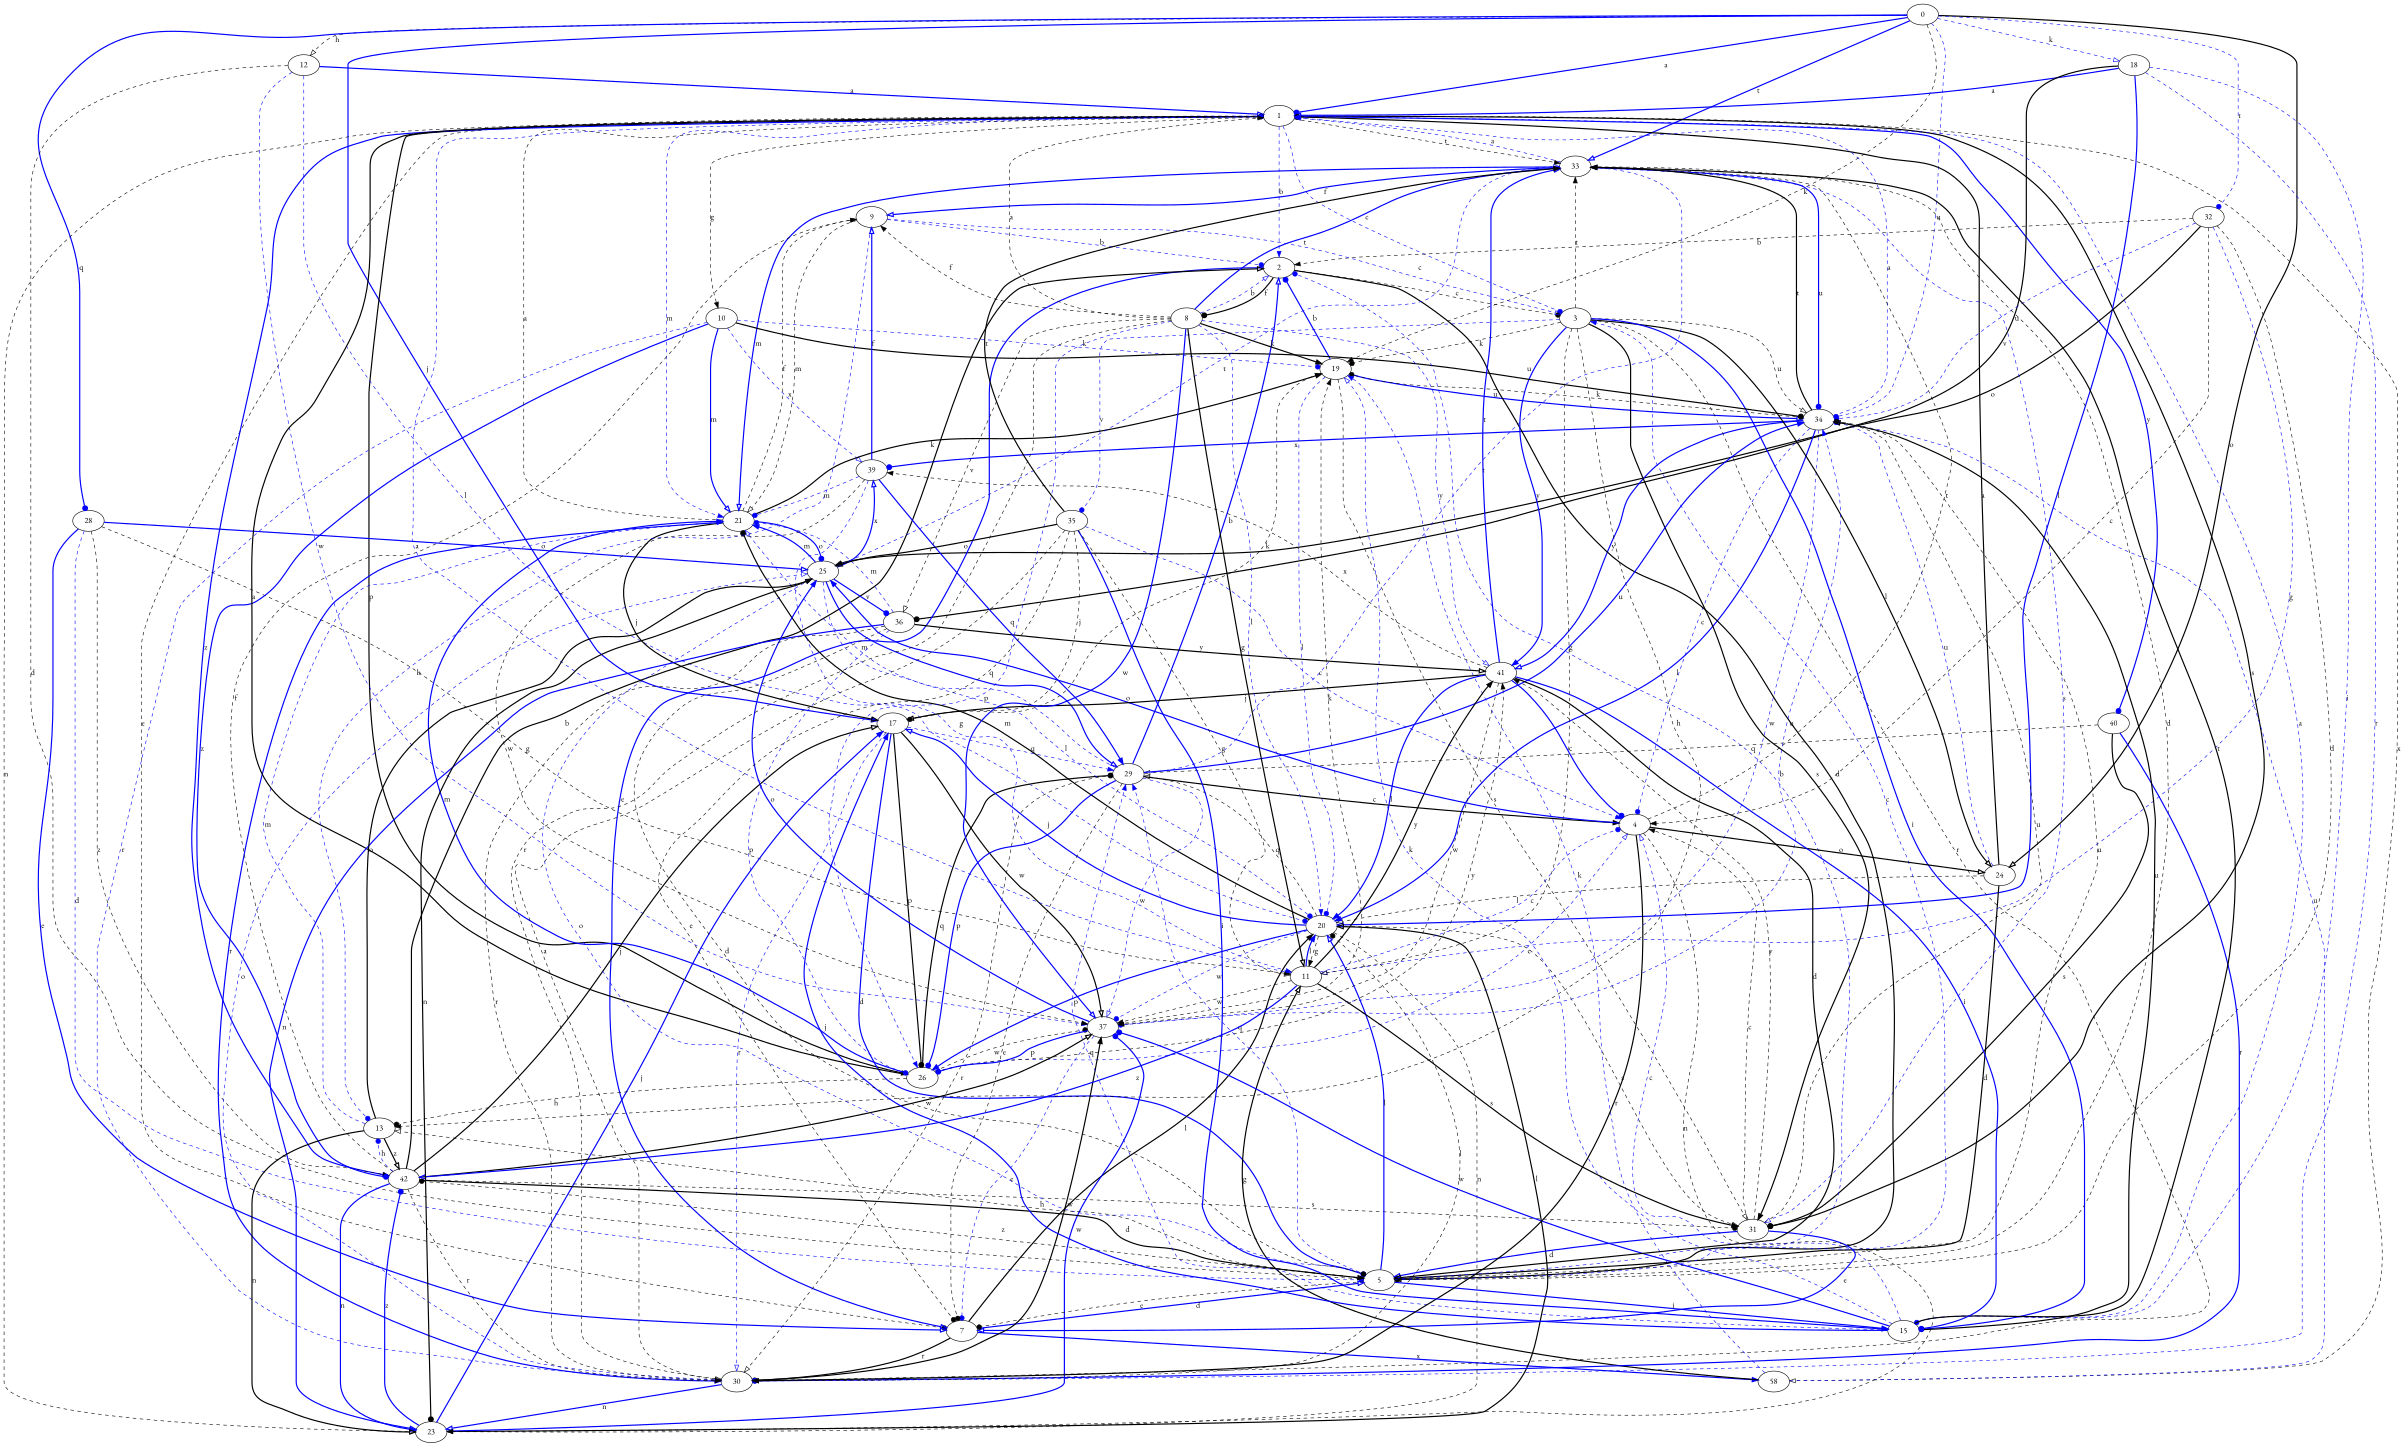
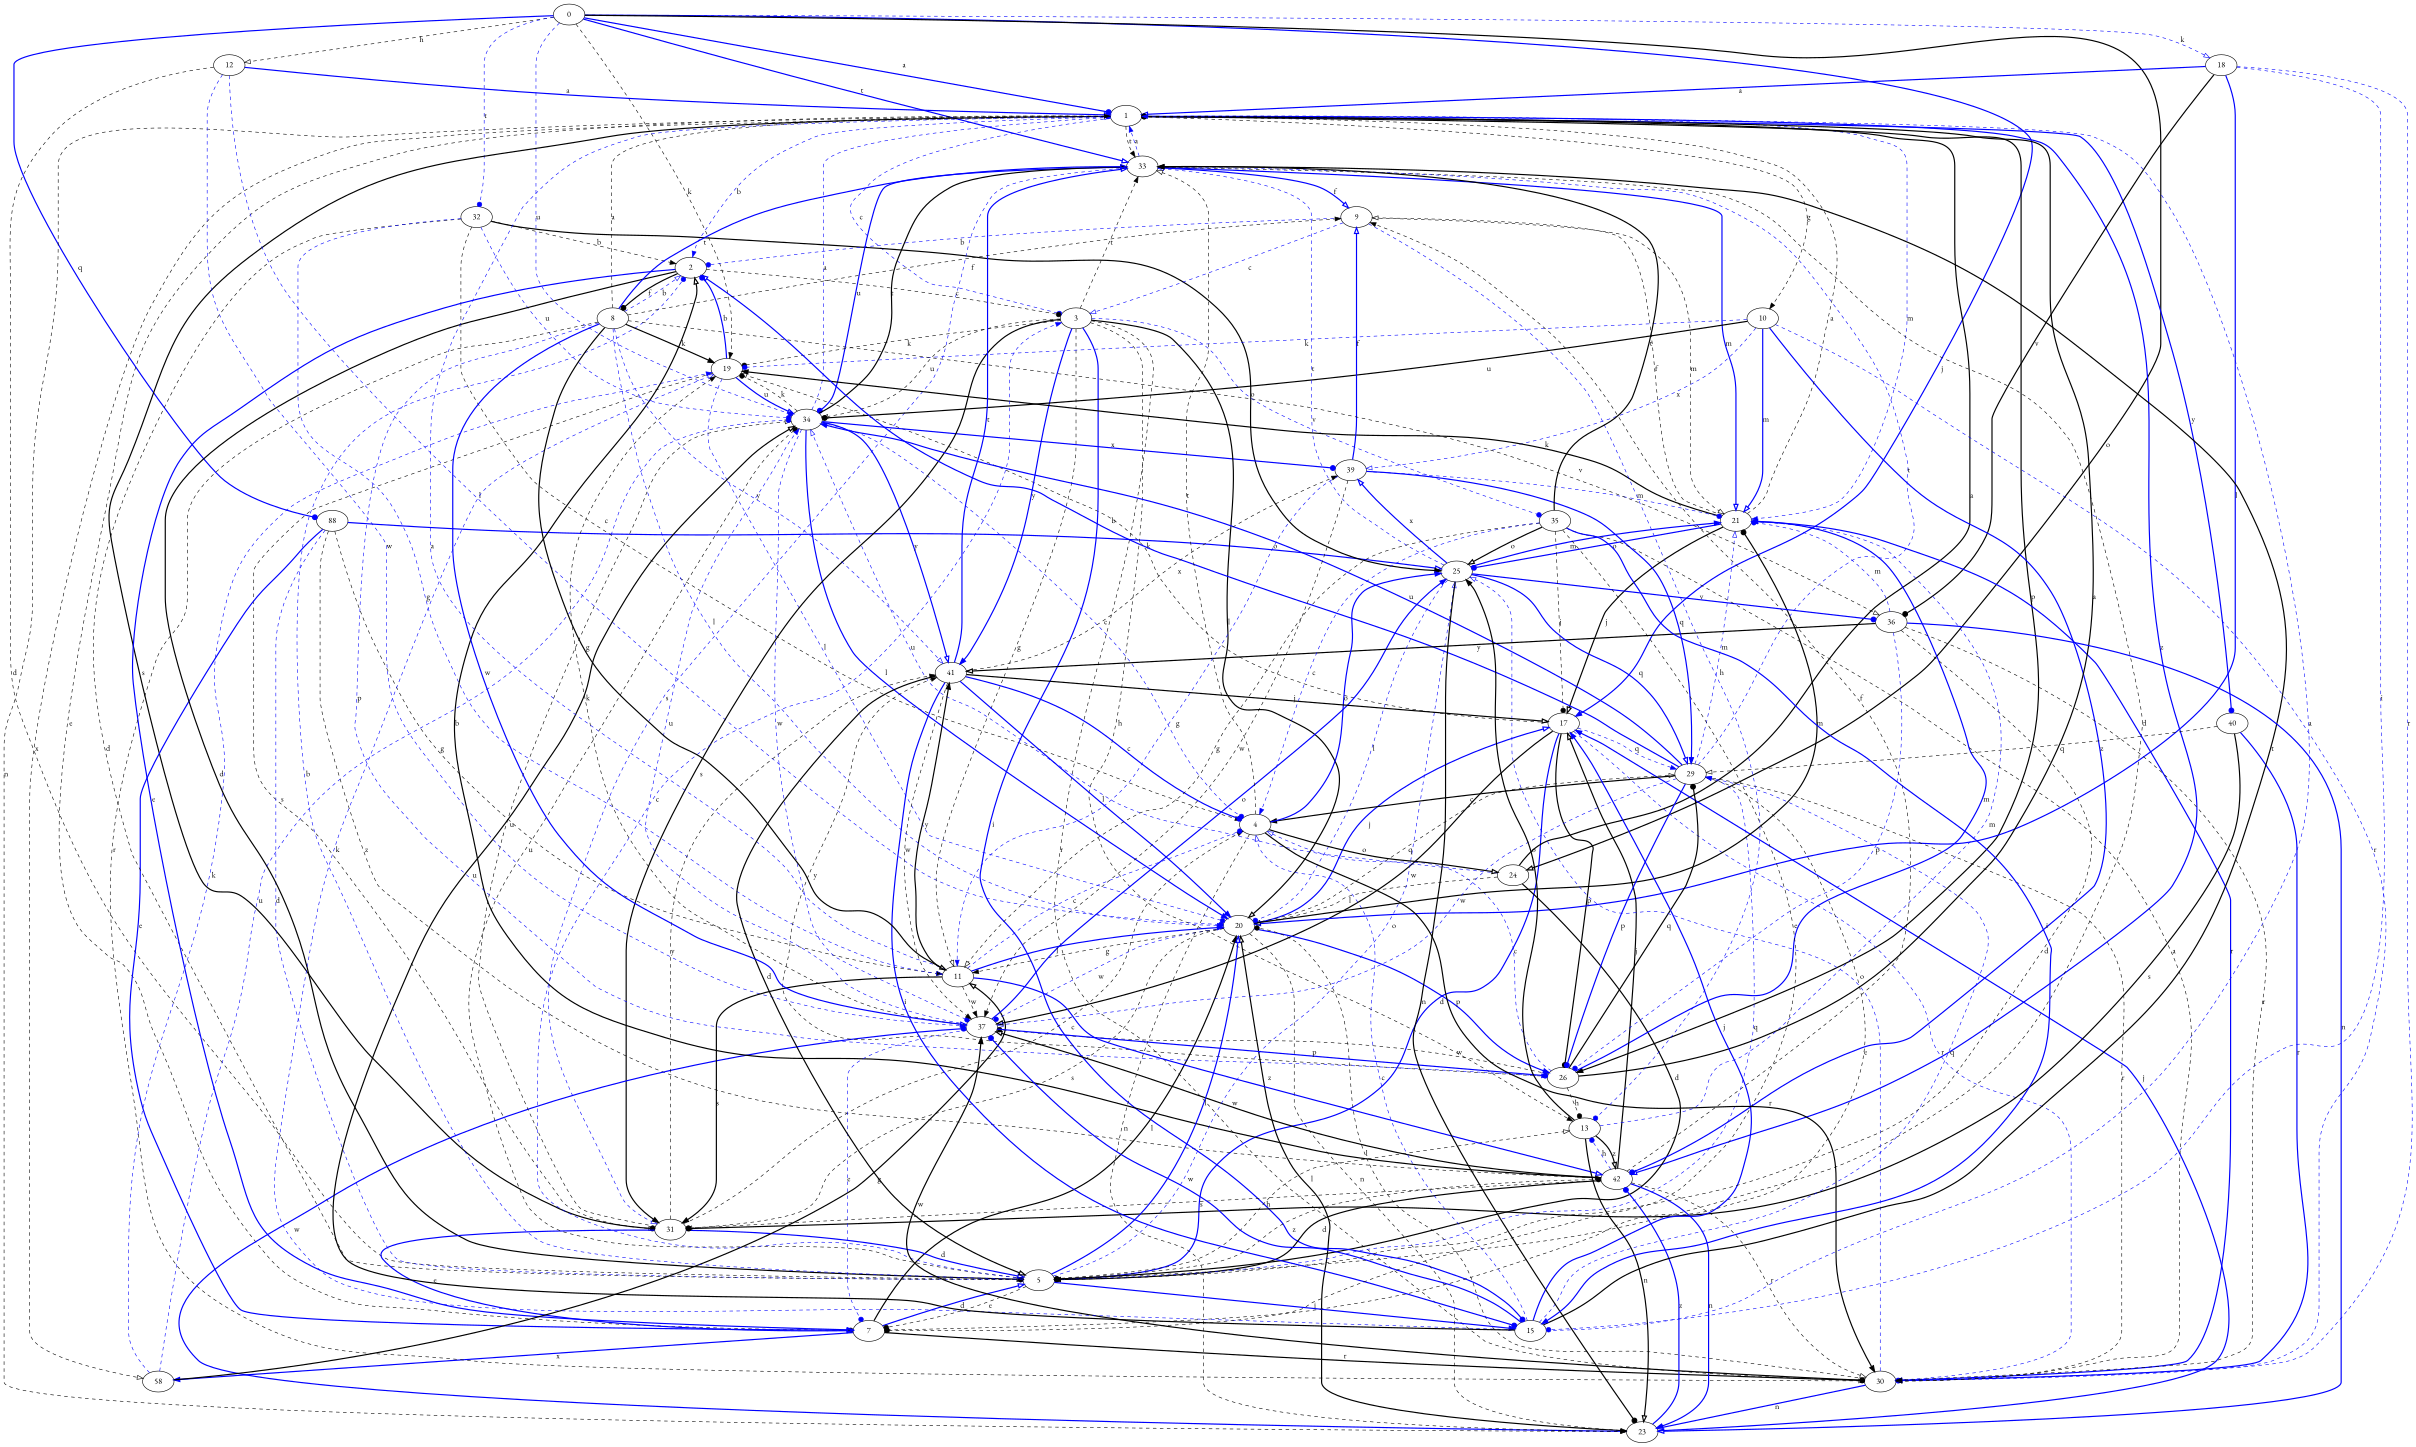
(88, 521) -> (332, 521)
(1850, 532) -> (1228, 625)
